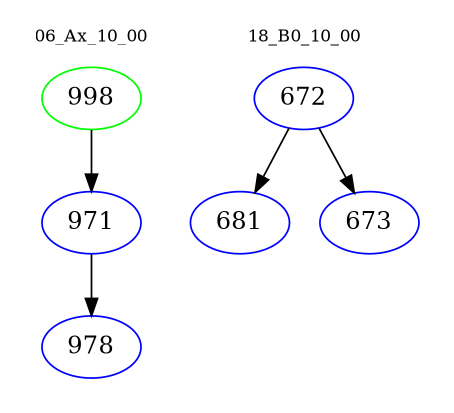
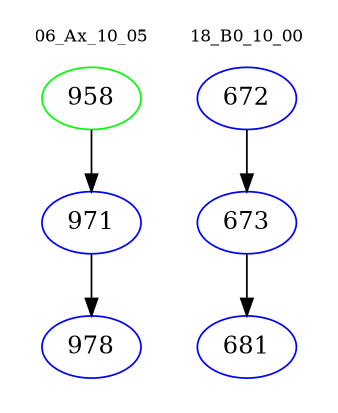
(91, 37) -> (91, 37)
(91, 98) -> (91, 98)
(276, 152) -> (247, 276)
